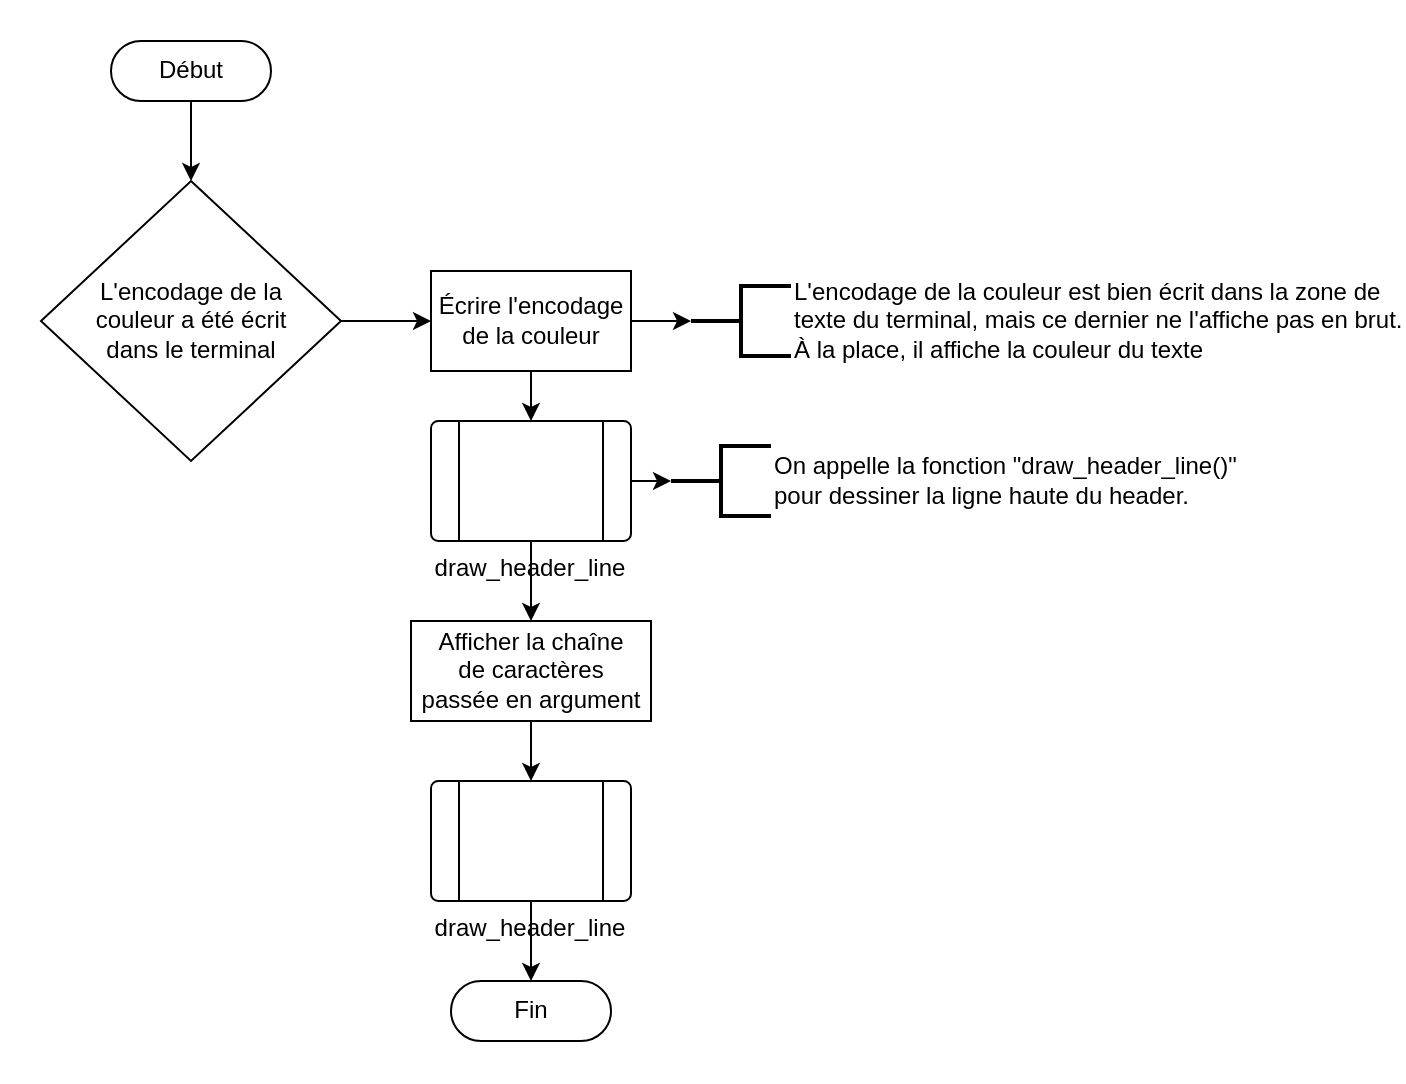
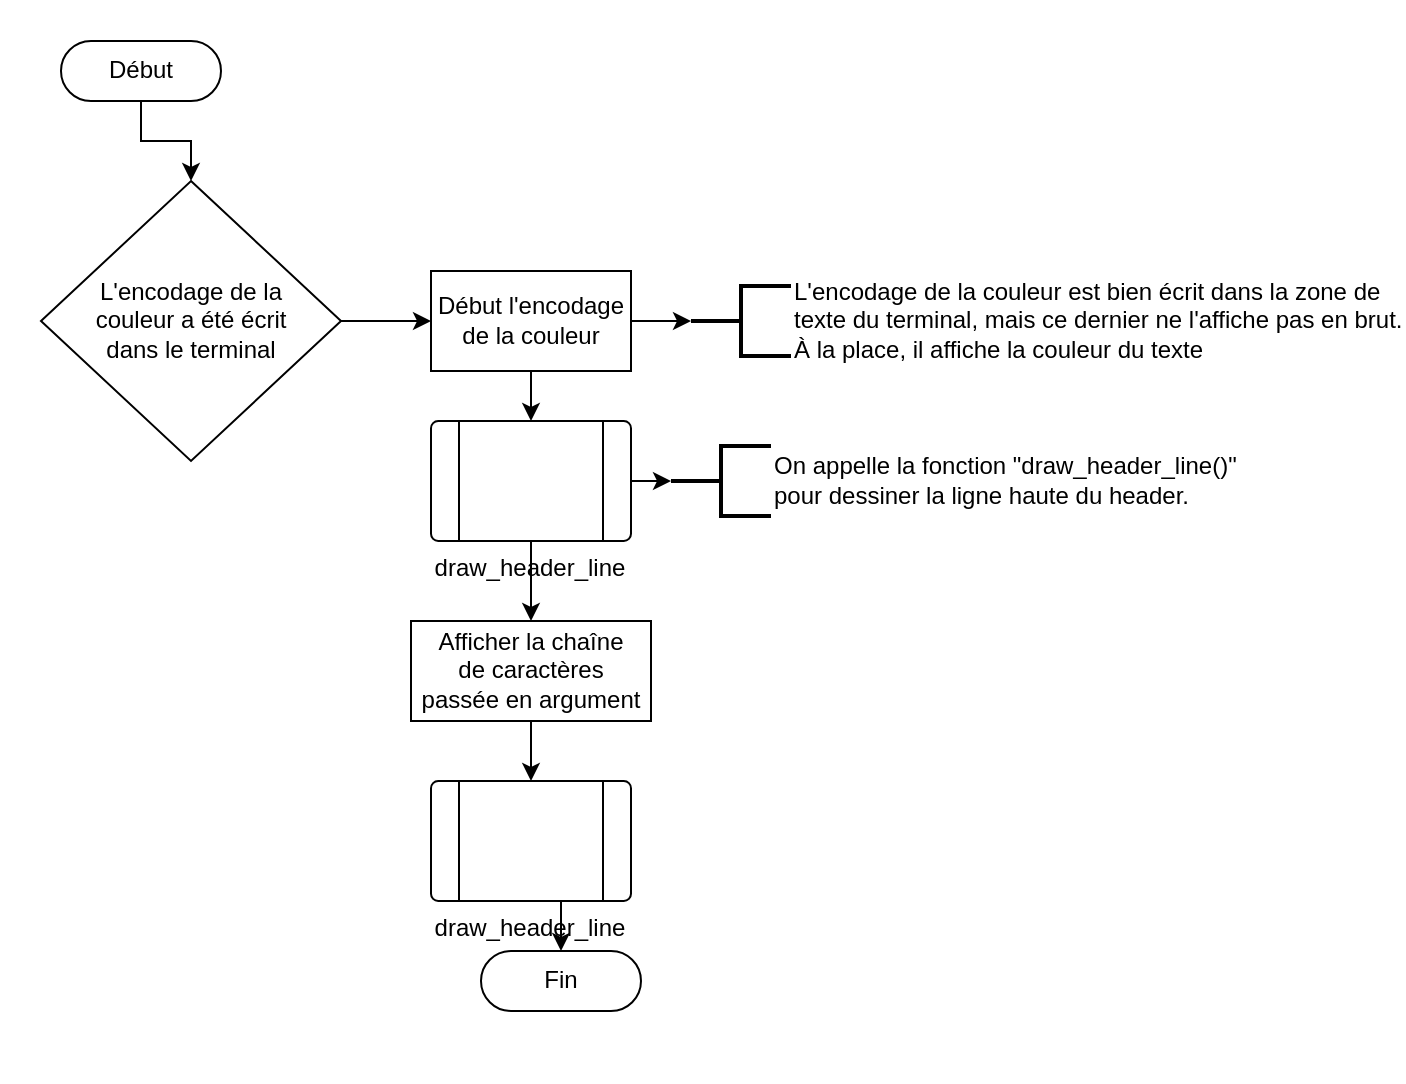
(191, 71) -> (141, 71)
(532, 321) -> (532, 321)
(531, 1011) -> (561, 981)
